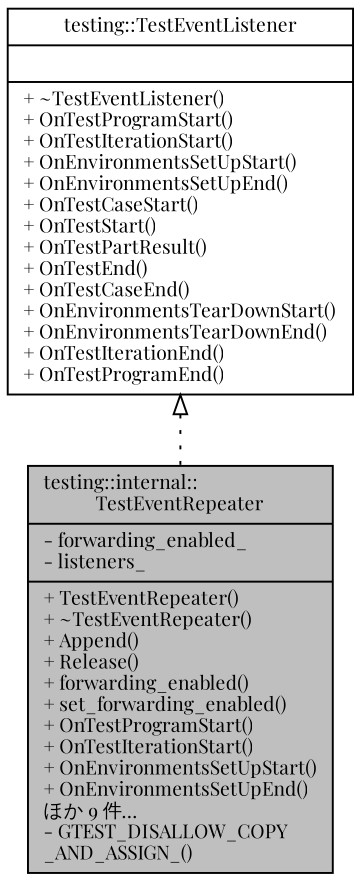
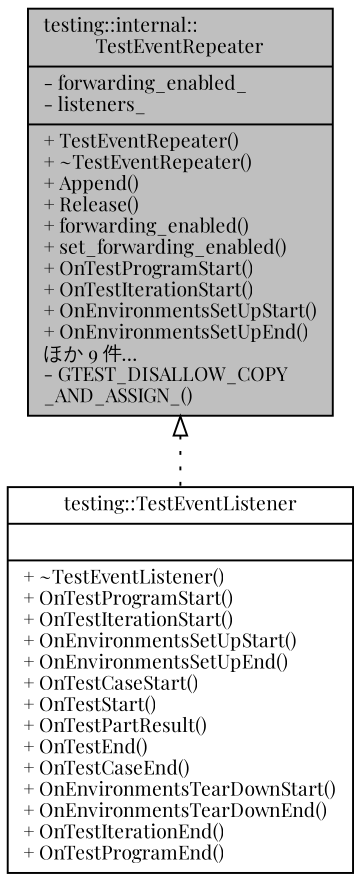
(180, 440) -> (180, 461)
